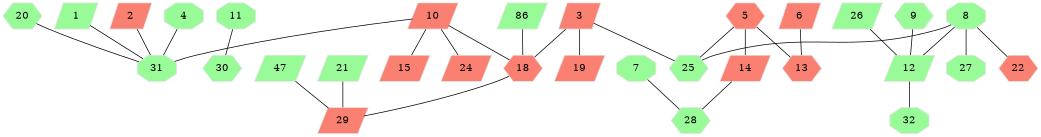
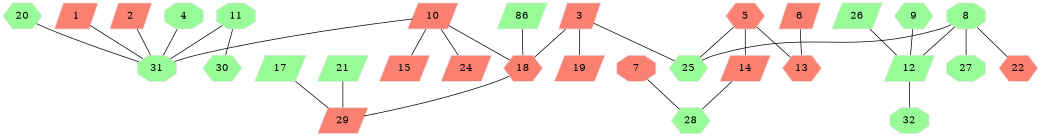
(76, 16) -> (76, 16)
none -> (196, 42)
(280, 68) -> (280, 68)
(636, 68) -> (636, 68)
